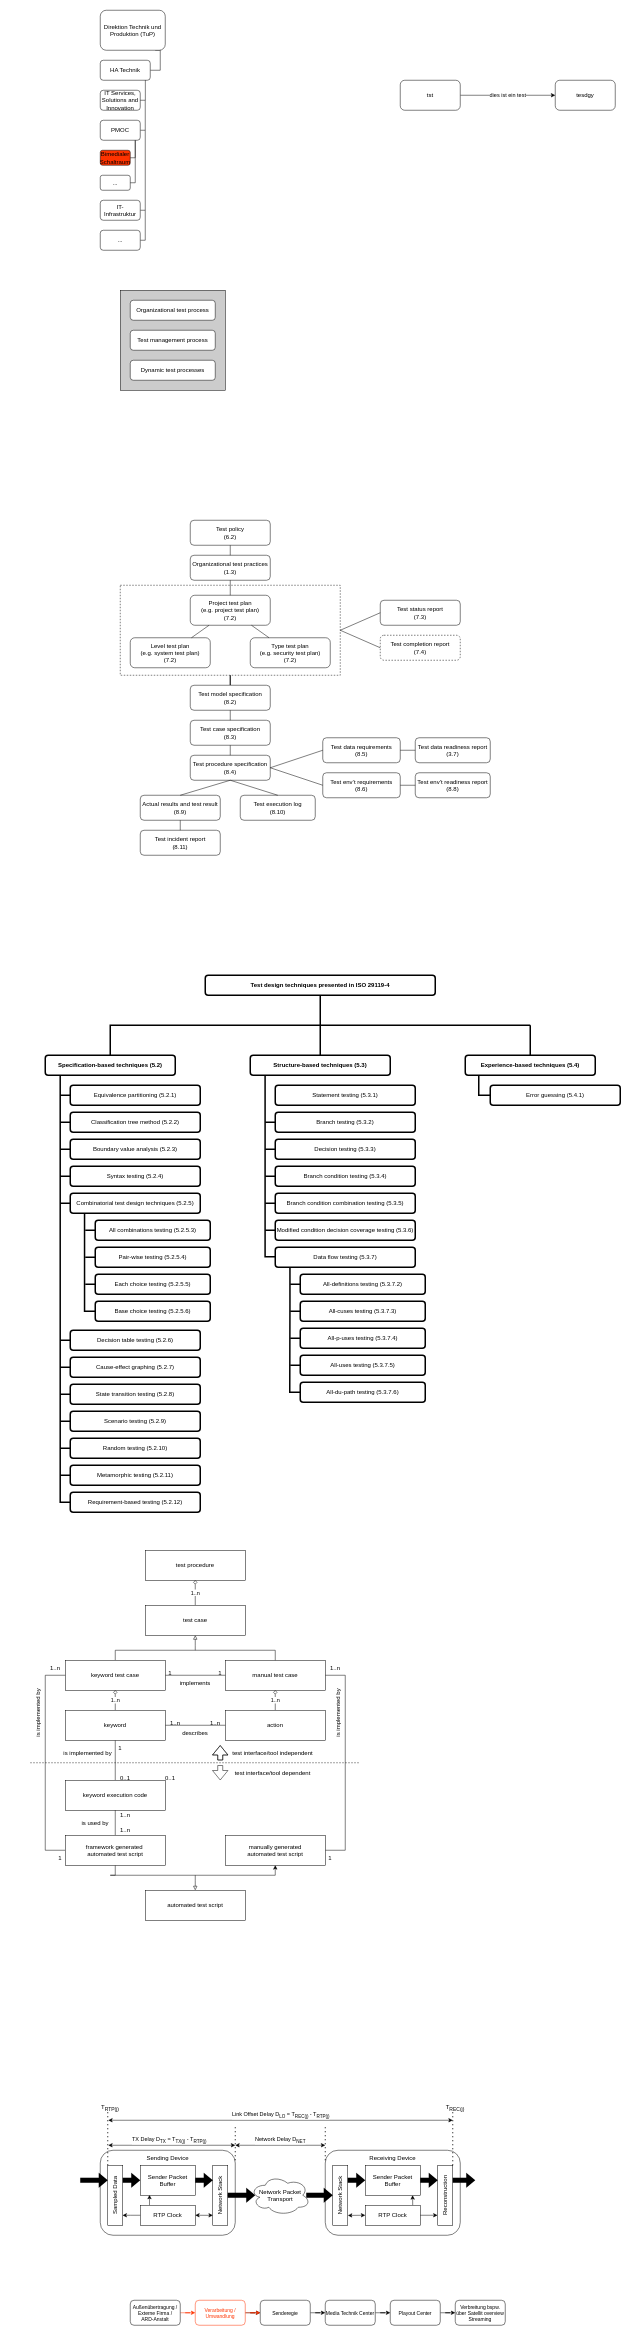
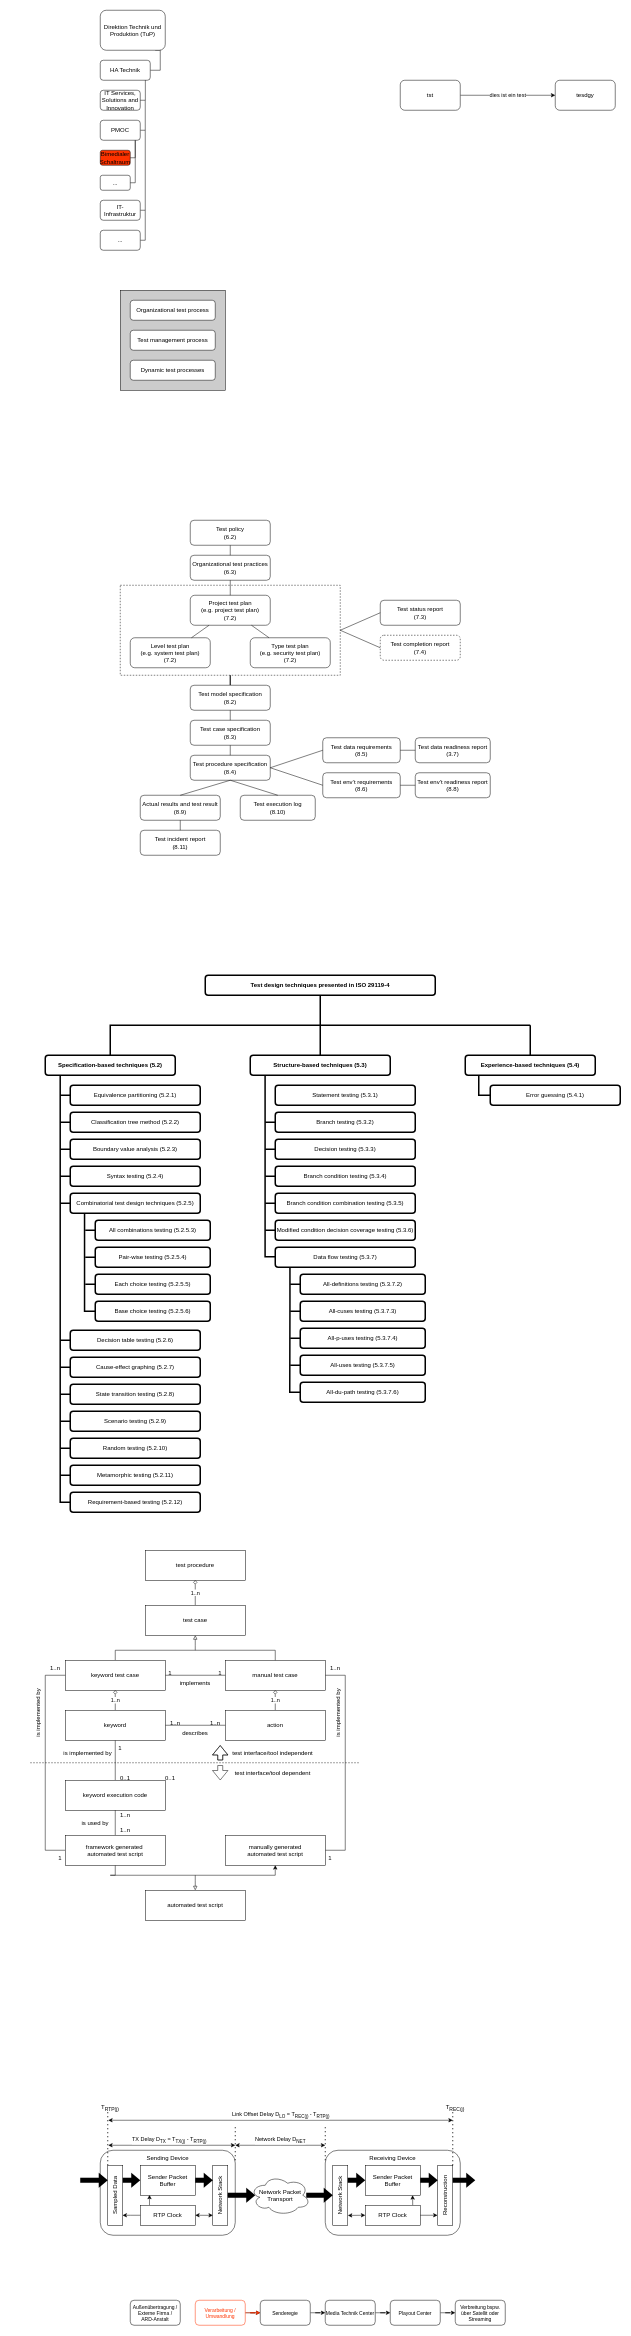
(230, 568) -> (230, 568)
(188, 2313) -> none
(480, 2313) -> (480, 2313)
